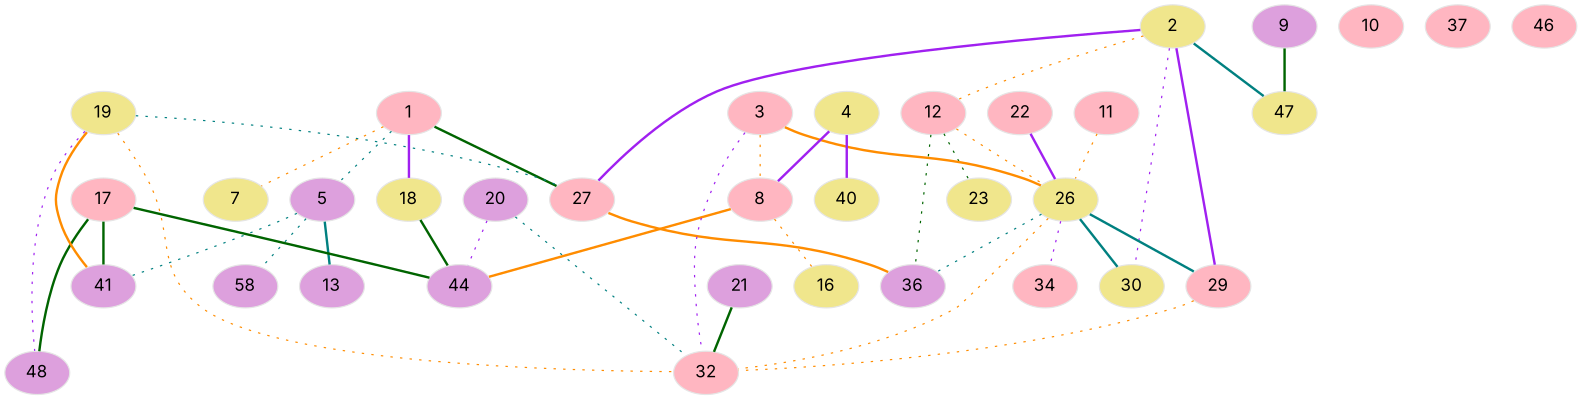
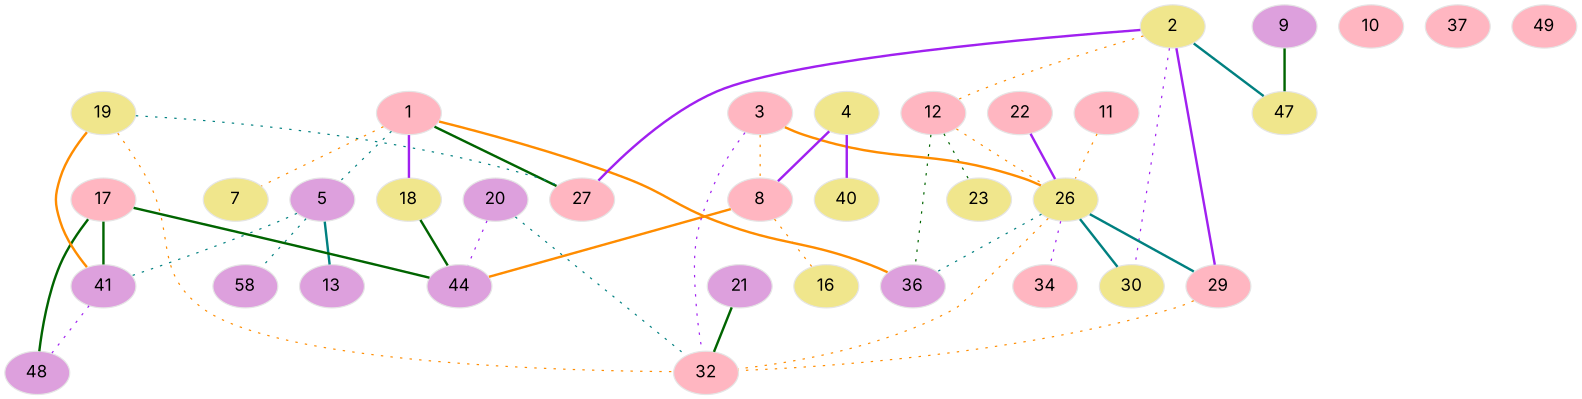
(1544, 26) -> (1544, 26)
(37, 235) -> (70, 330)
(748, 242) -> (664, 196)
